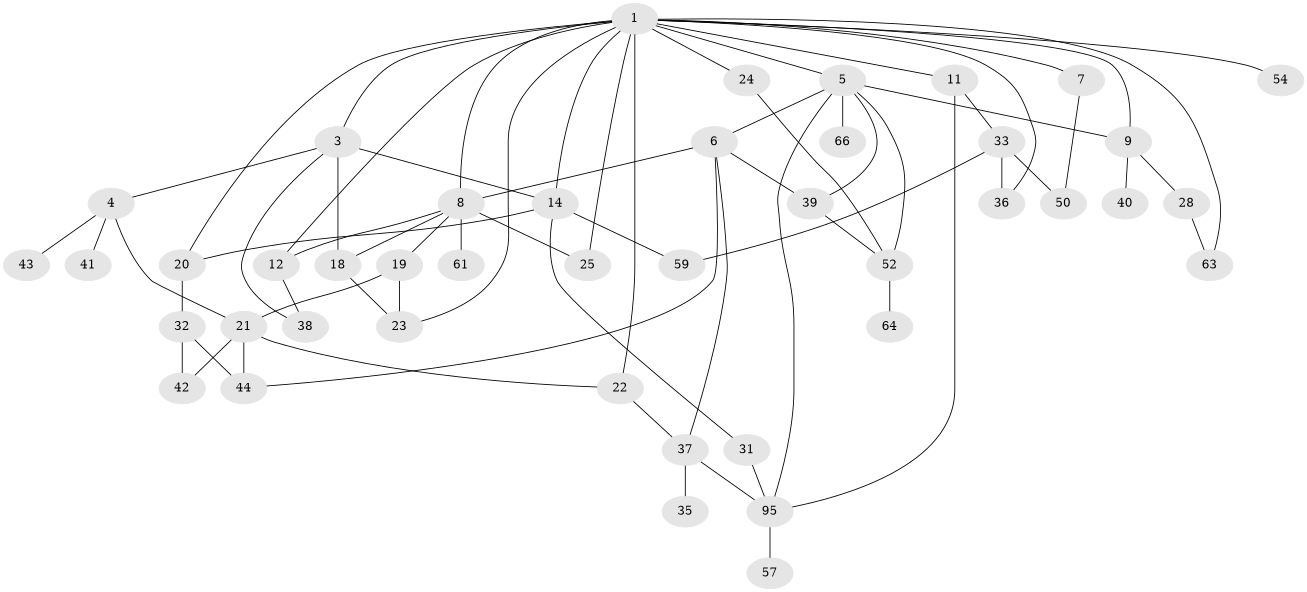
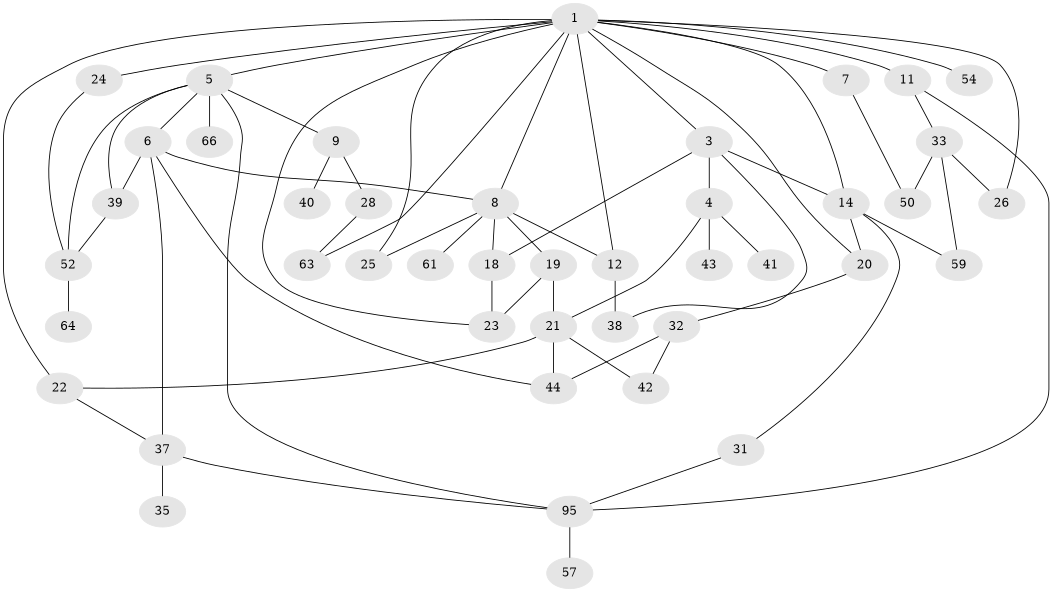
(1037, 45) -> none
(1002, 204) -> (1002, 204)
